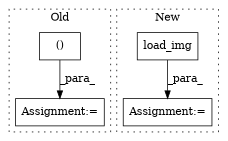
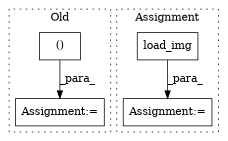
(168, 18) -> (168, 18)
